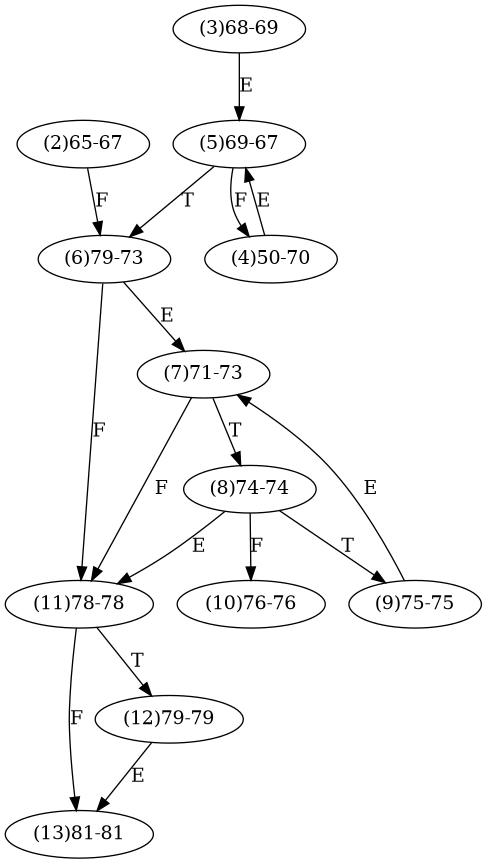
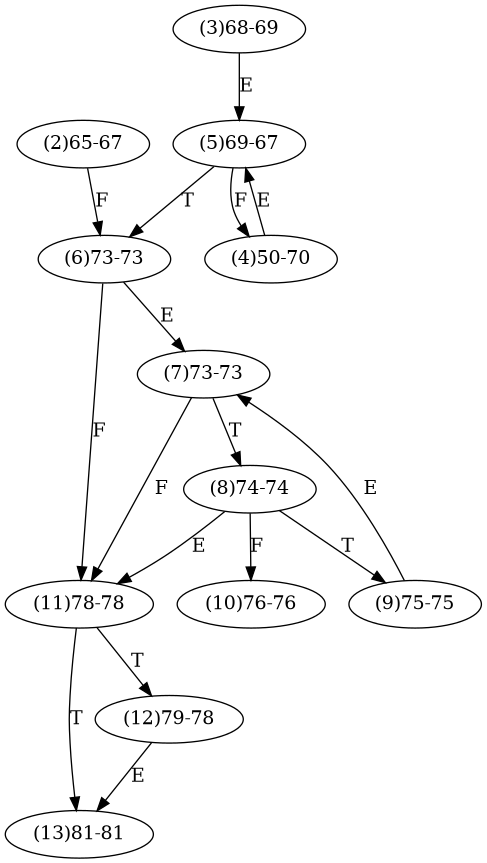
(104, 259) -> (104, 259)
(204, 374) -> (204, 374)
(77, 719) -> (77, 719)
(169, 719) -> (169, 719)
